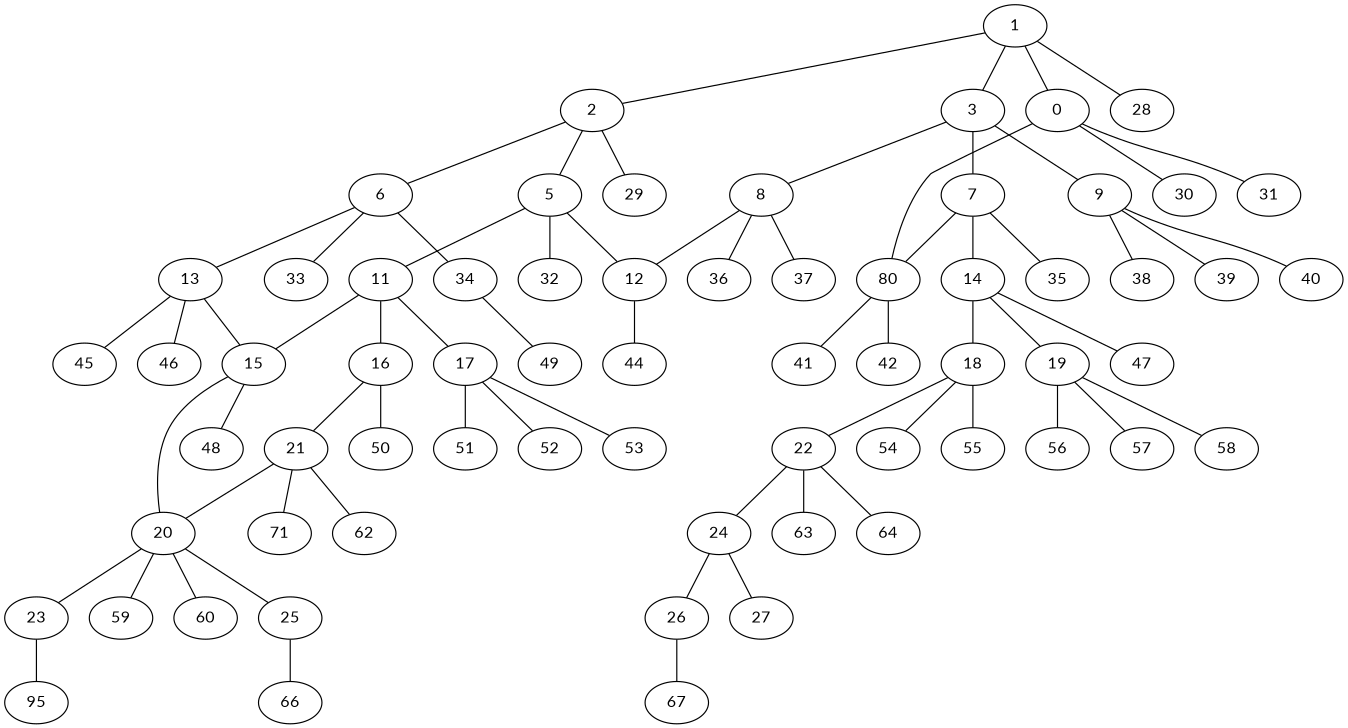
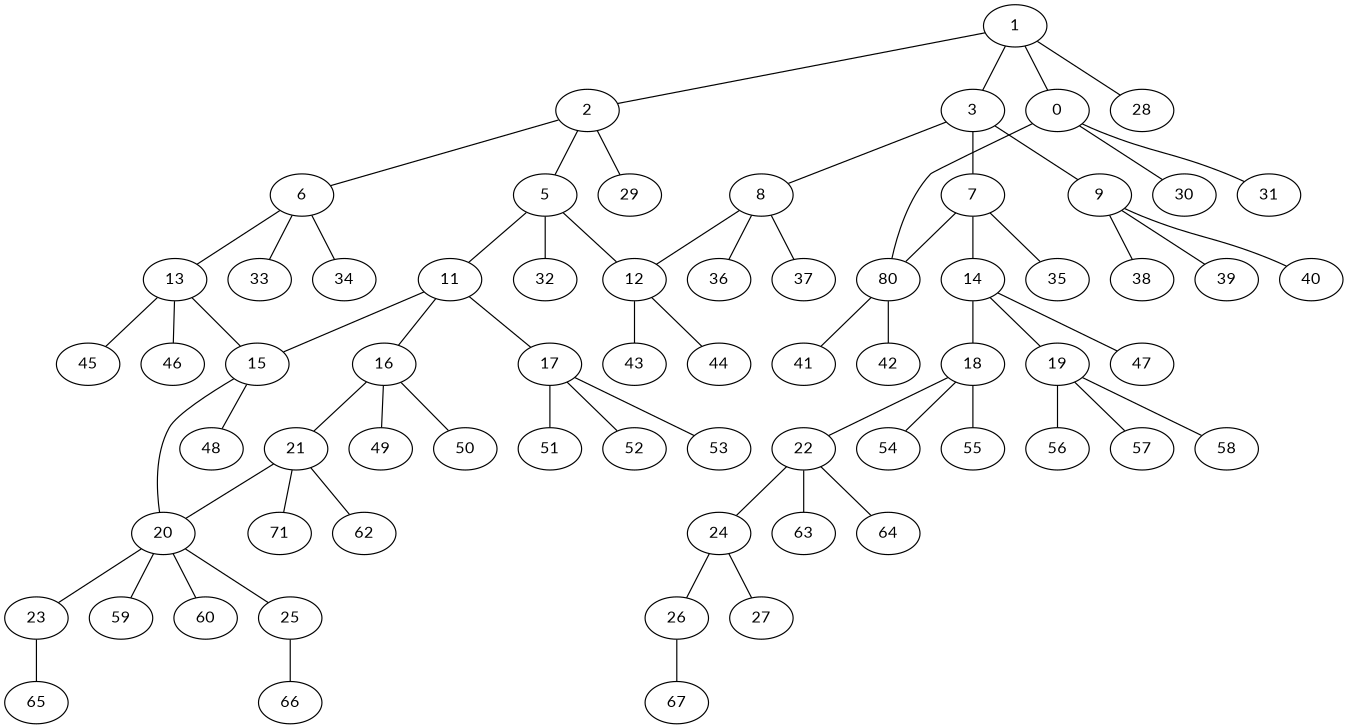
(507, 322) -> (382, 407)
none -> (634, 364)
(36, 703) -> (36, 703)
